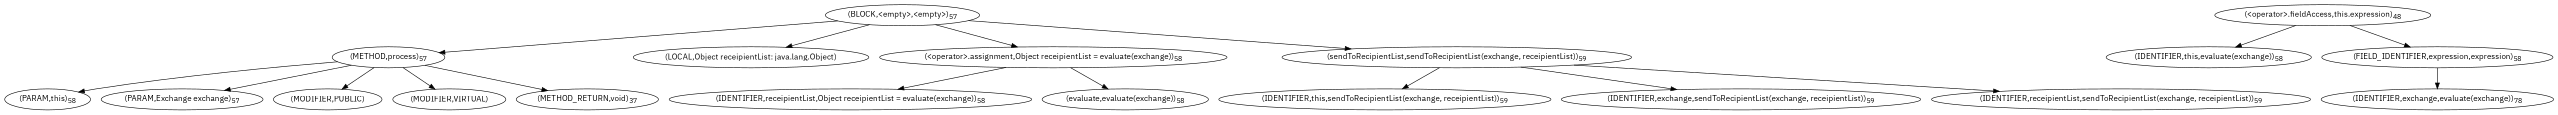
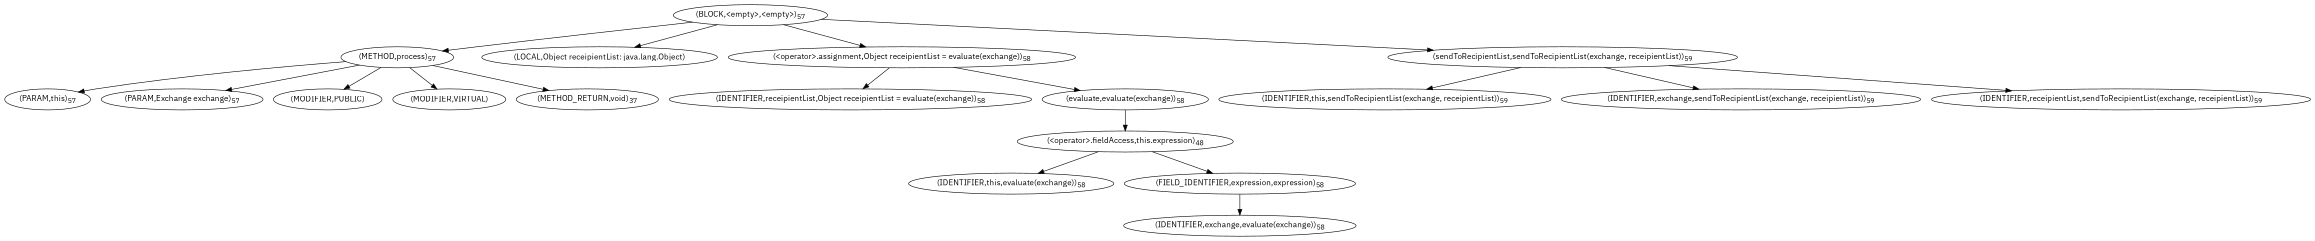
(72, 99) -> (72, 99)
(2518, 99) -> (1321, 225)
none -> (1125, 118)
